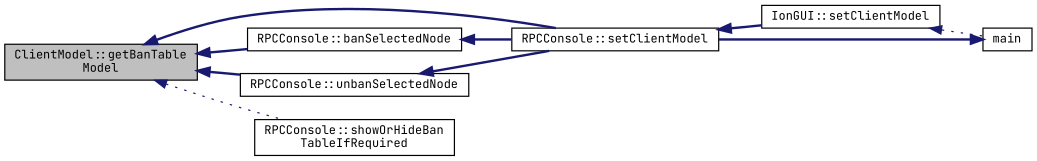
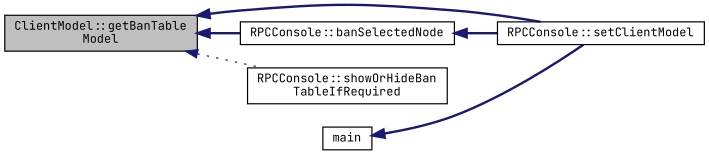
(851, 17) -> none
(355, 85) -> none
